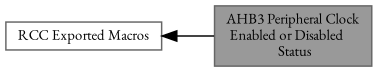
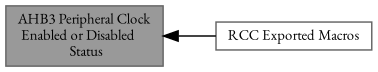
(196, 36) -> (197, 36)
